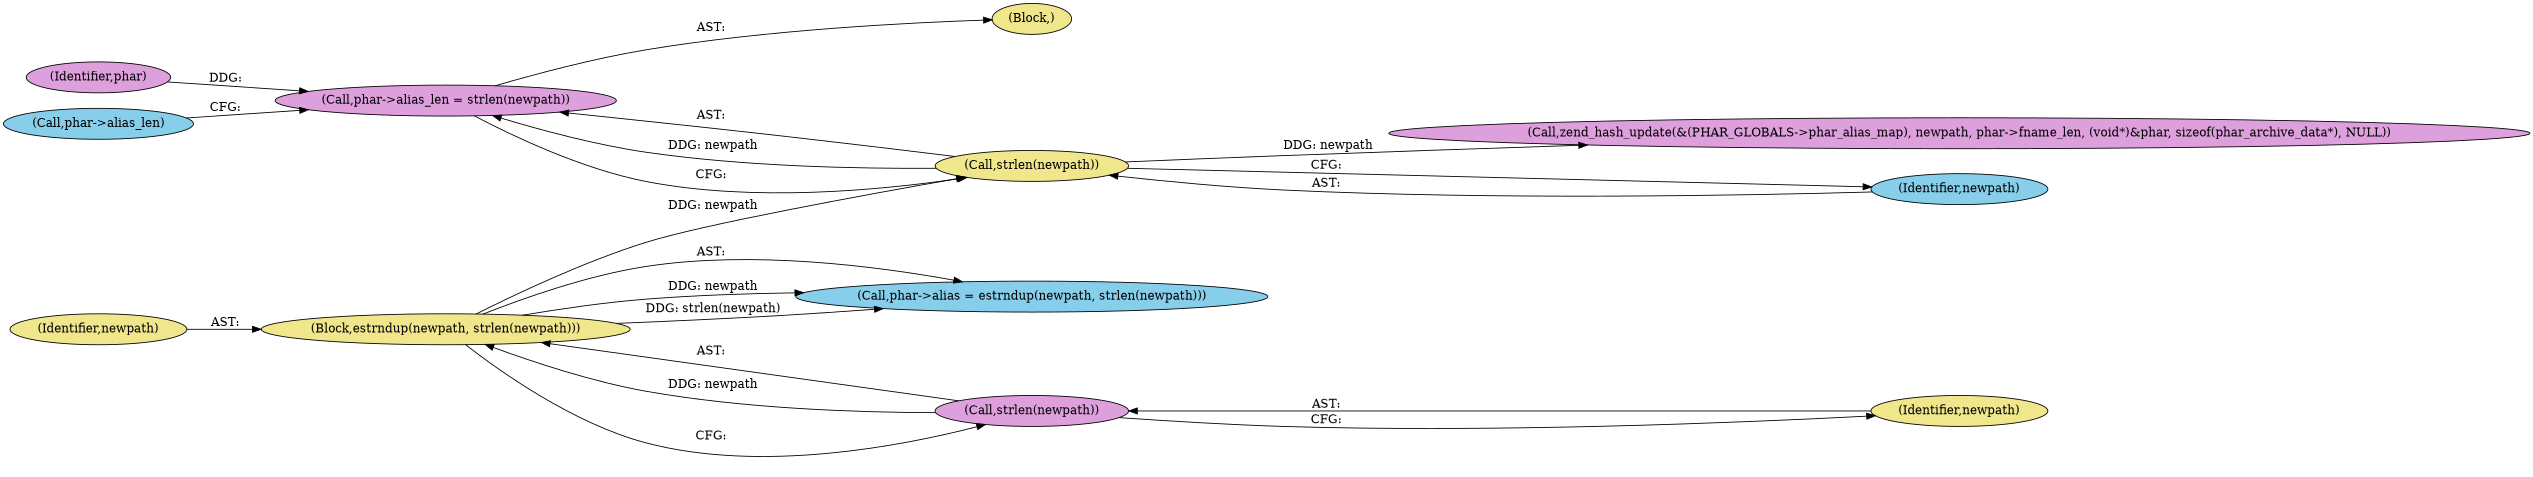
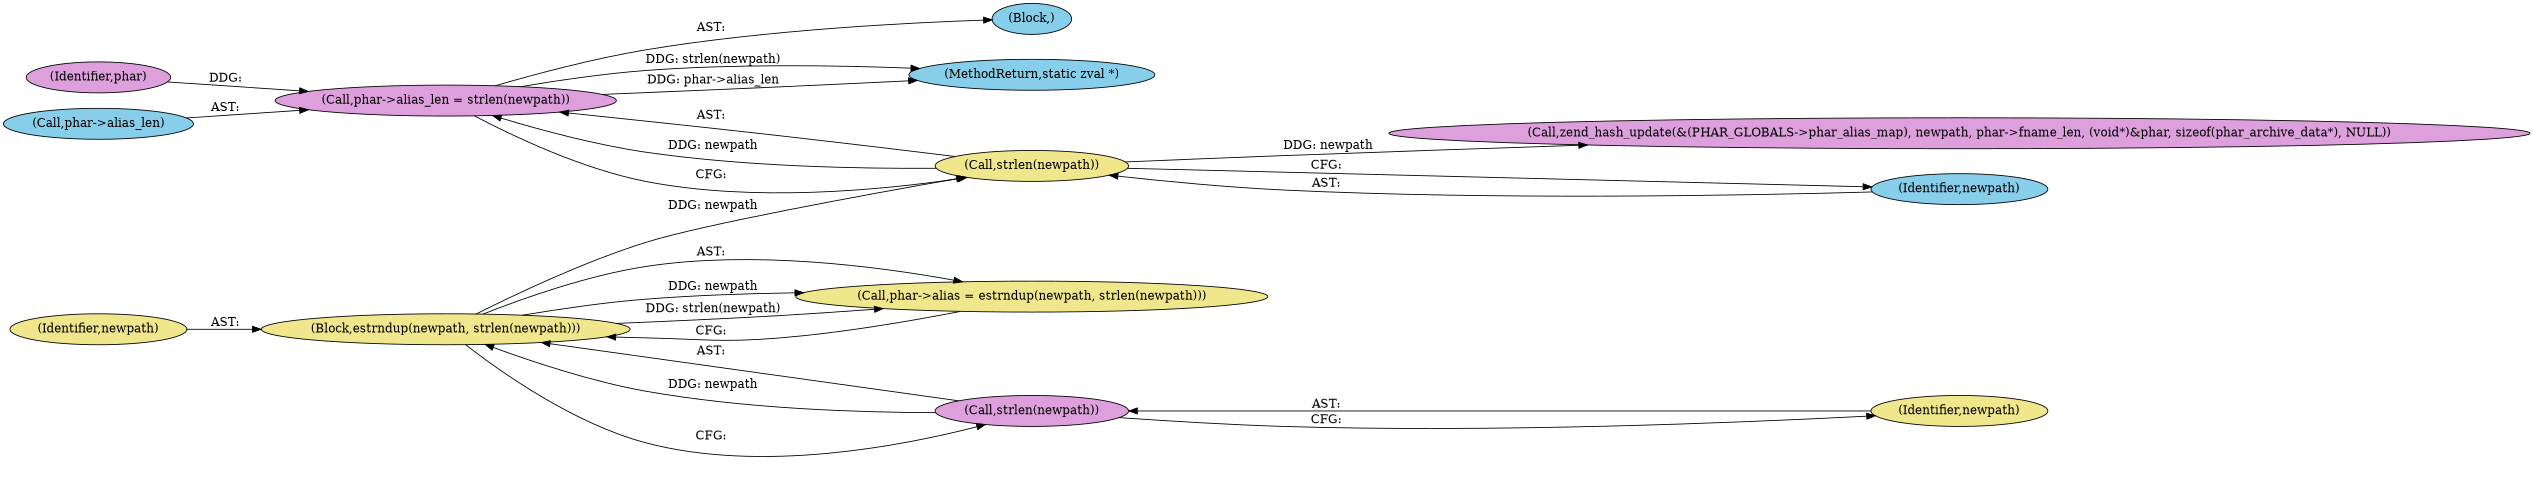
(1032, 19) -> (1032, 19)
none -> (1032, 75)
(227, 108) -> (227, 108)
(1032, 297) -> (1032, 297)
none -> (789, 337)
